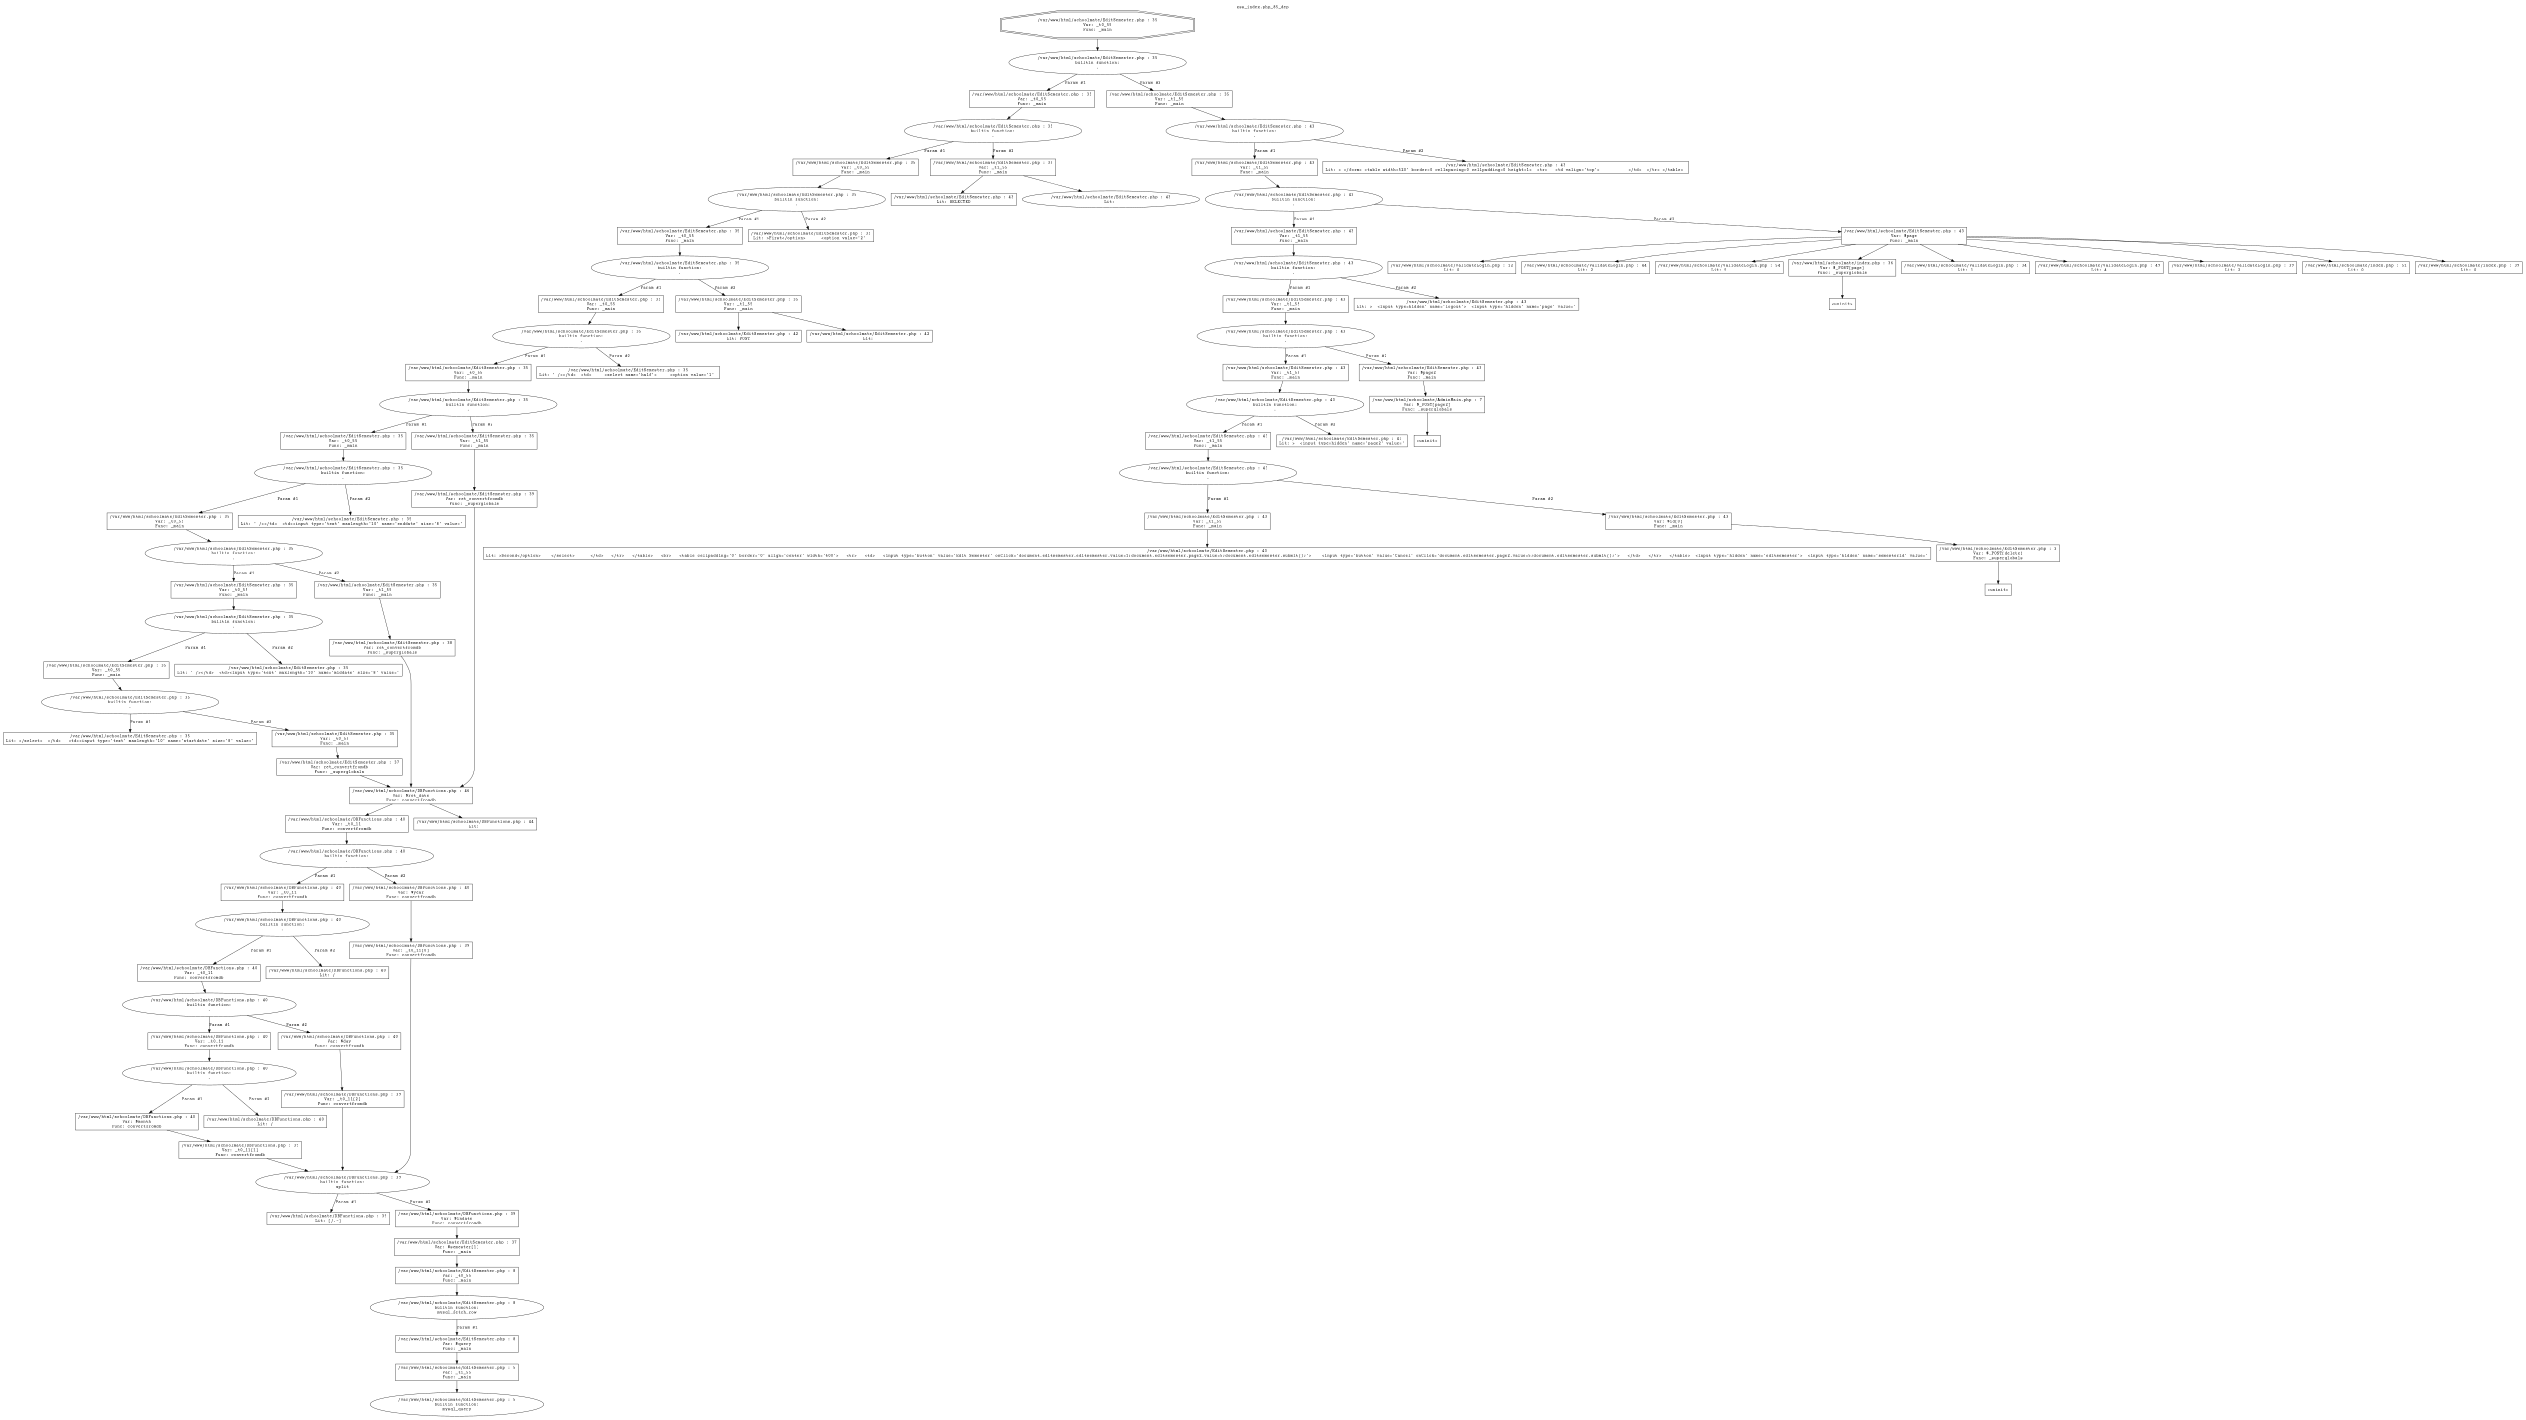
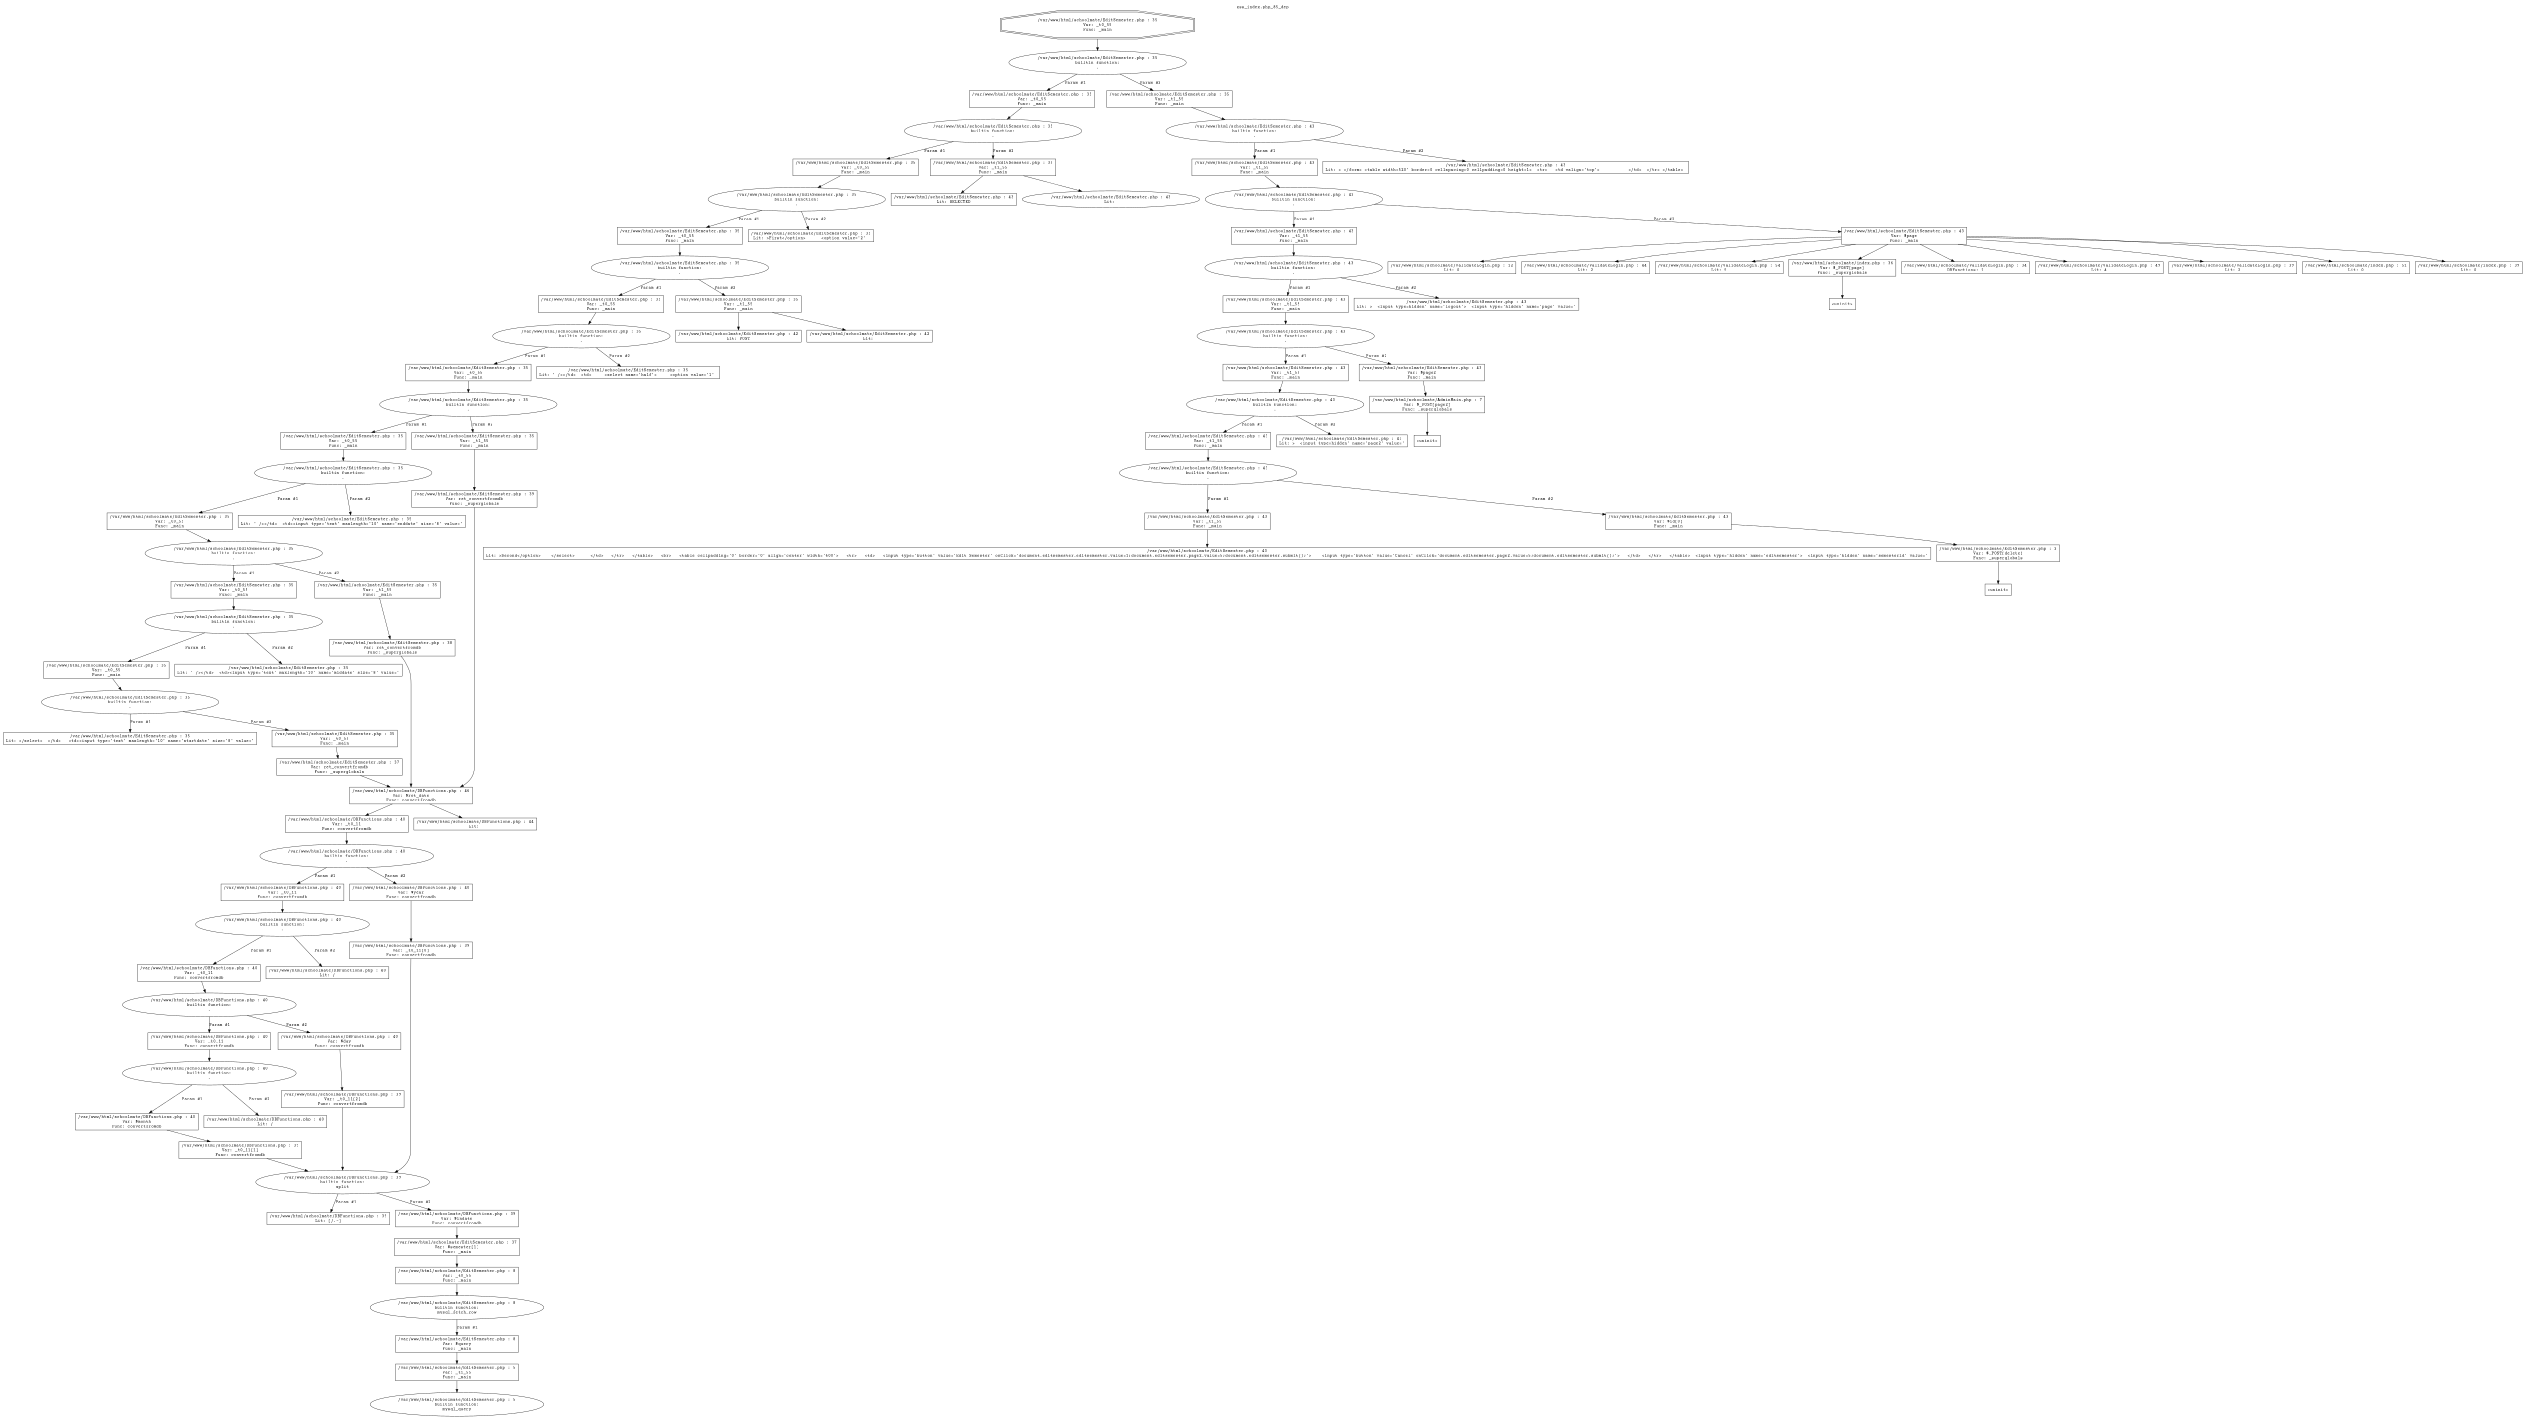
(1966, 268) -> (1966, 268)
